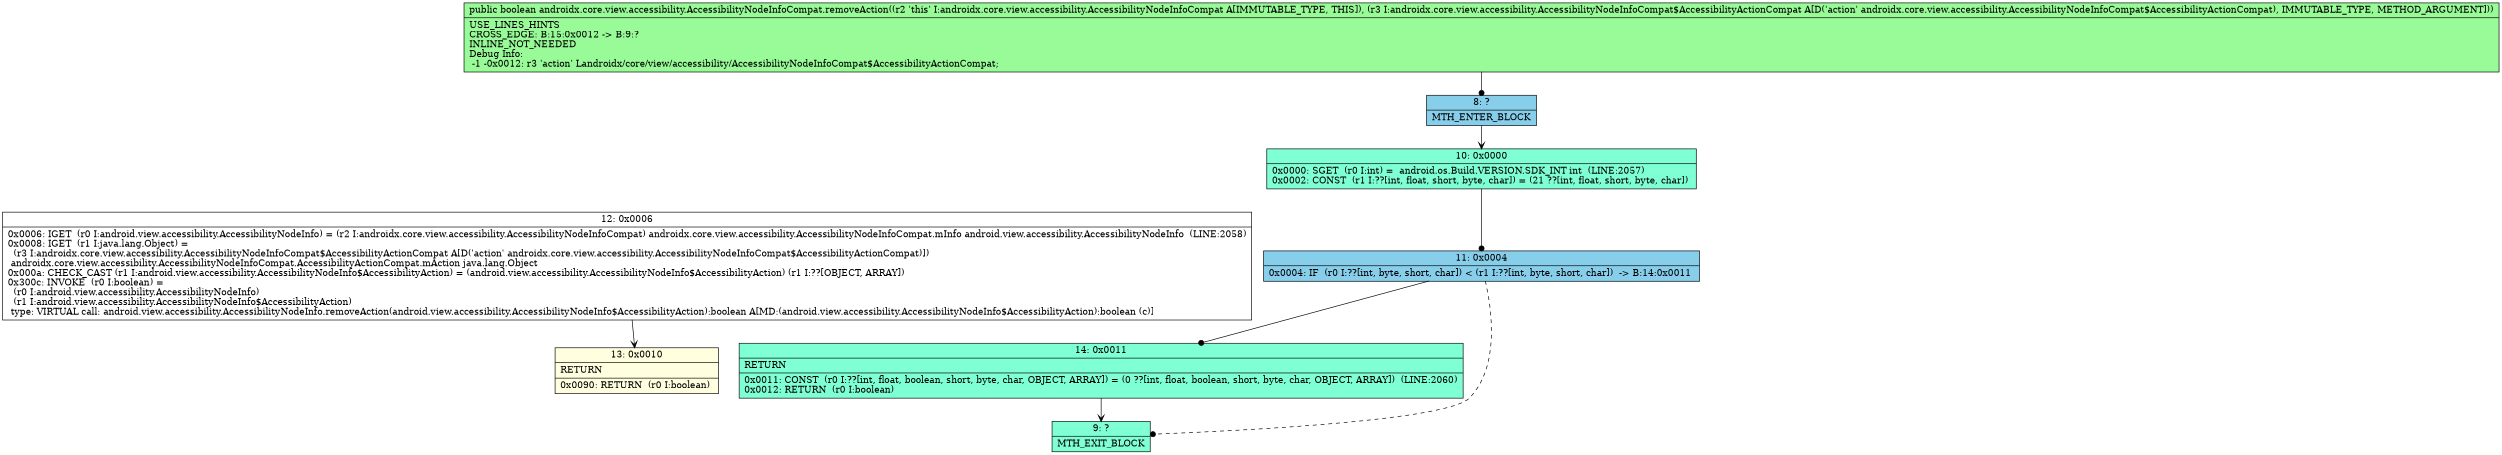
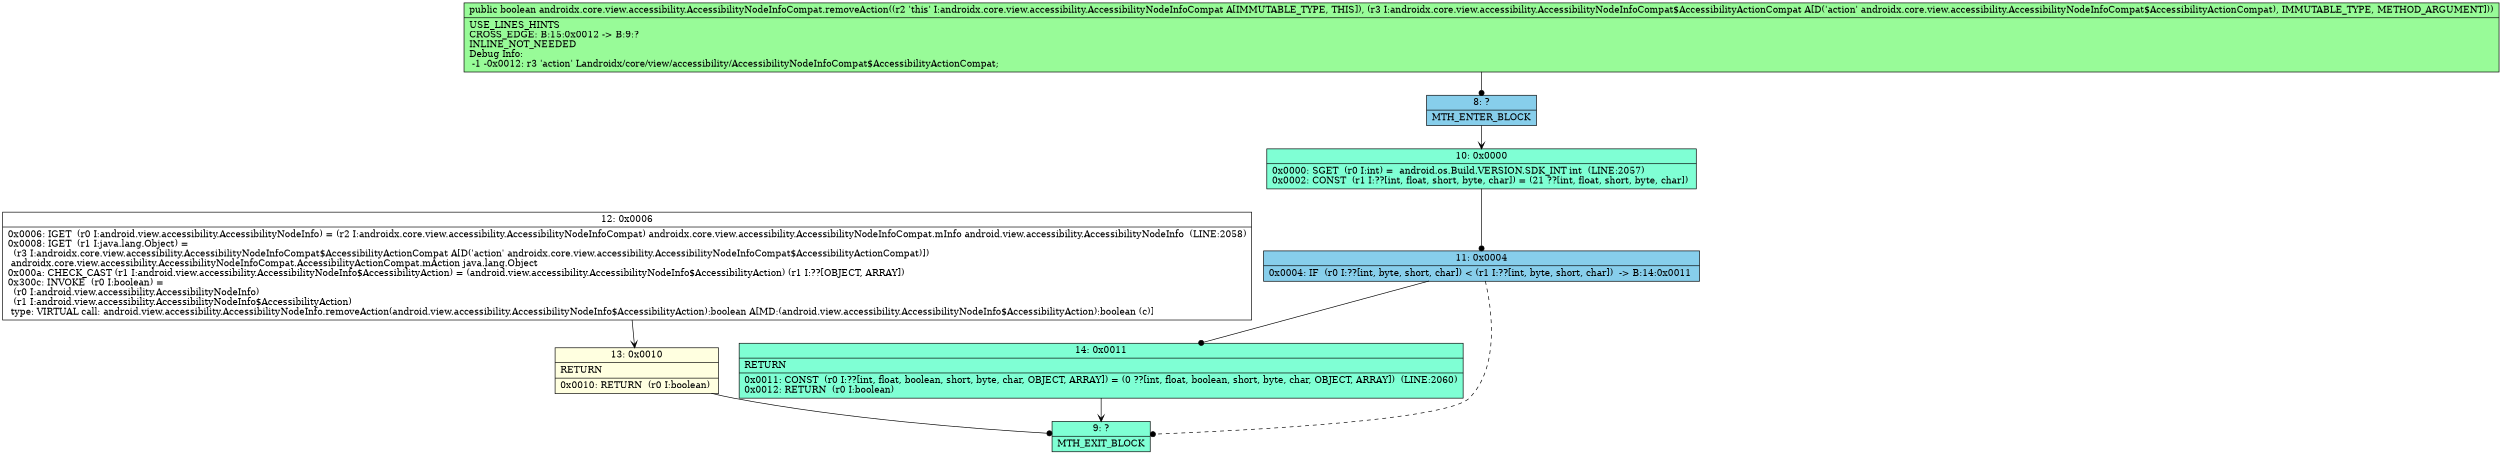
(637, 386) -> (637, 386)
none -> (878, 419)
